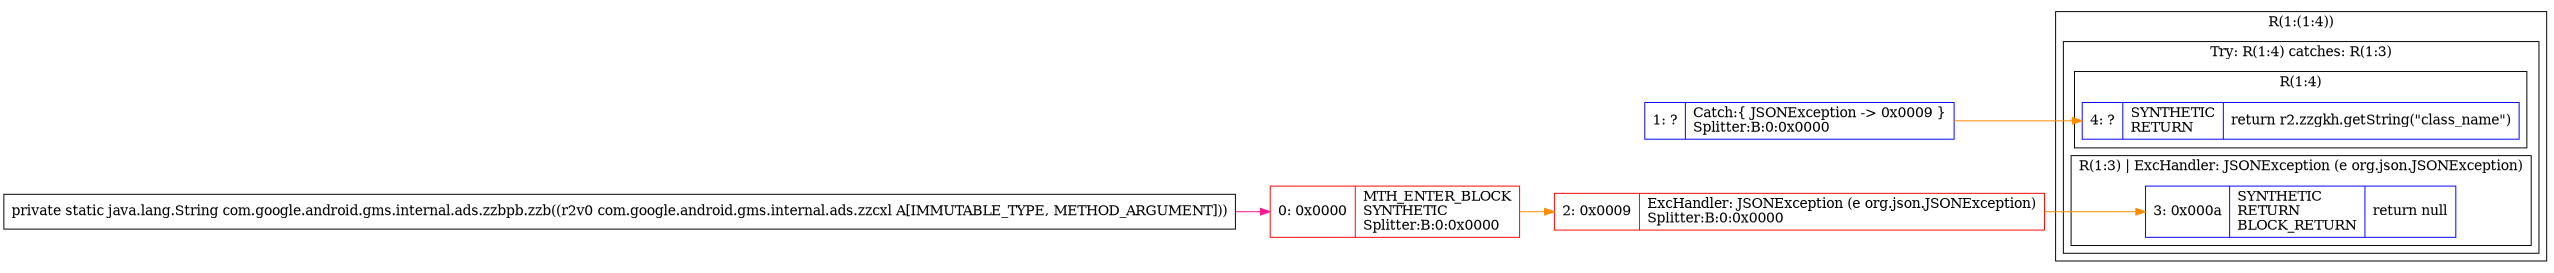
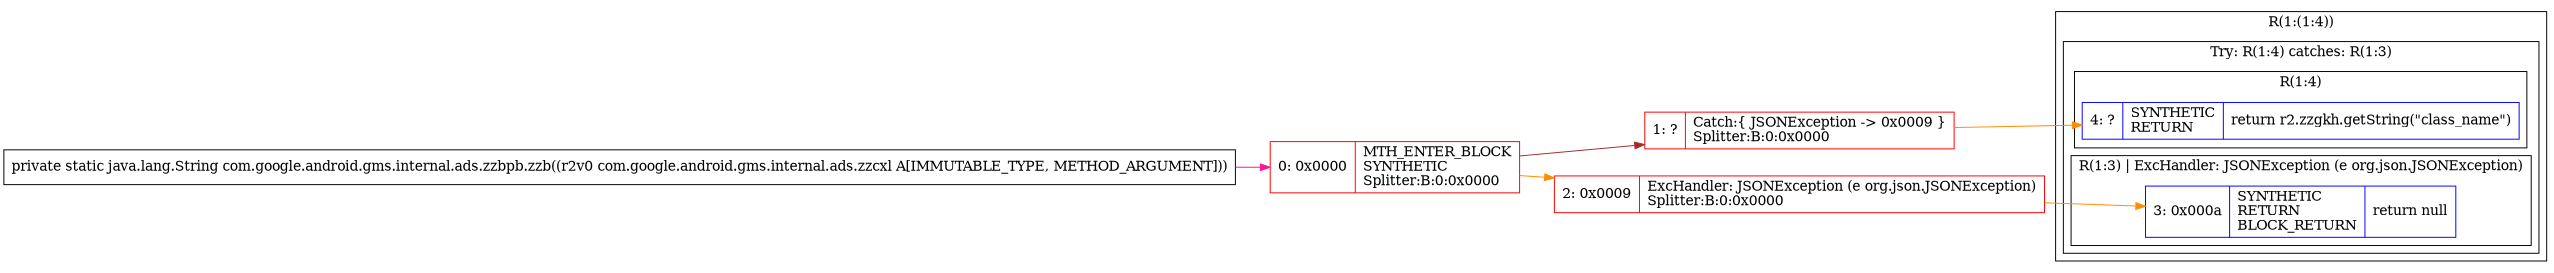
(1799, 121) -> (1799, 130)
none -> (1577, 151)
